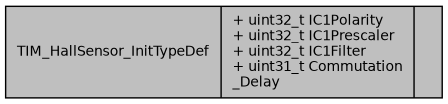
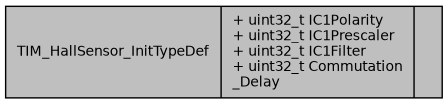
(318, 67) -> (318, 67)
